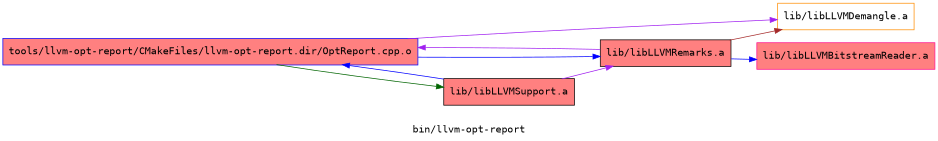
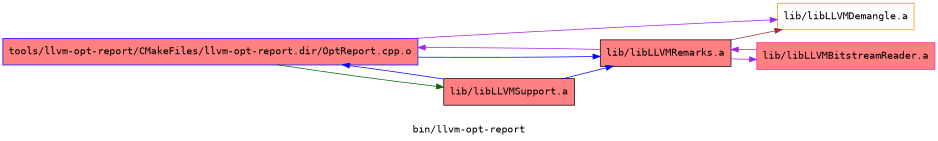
none -> (748, 50)
(740, 59) -> (740, 59)
(584, 73) -> (584, 73)
